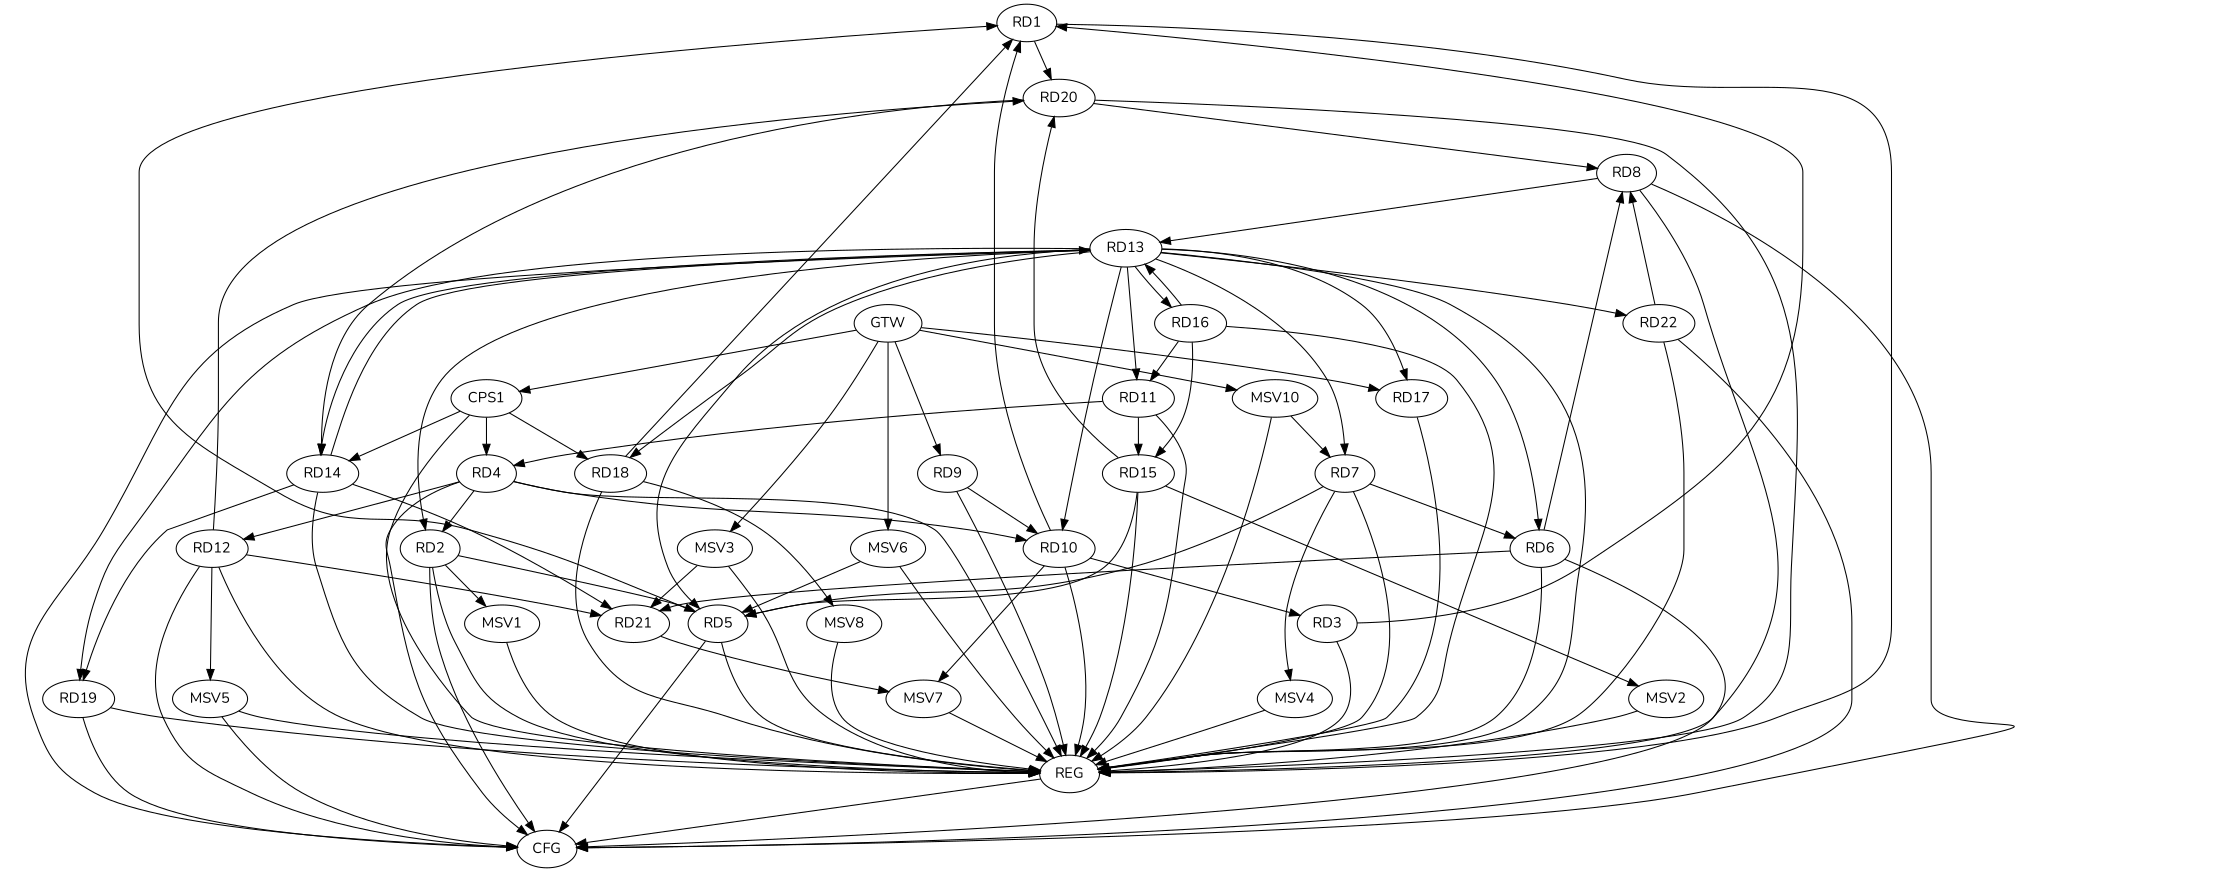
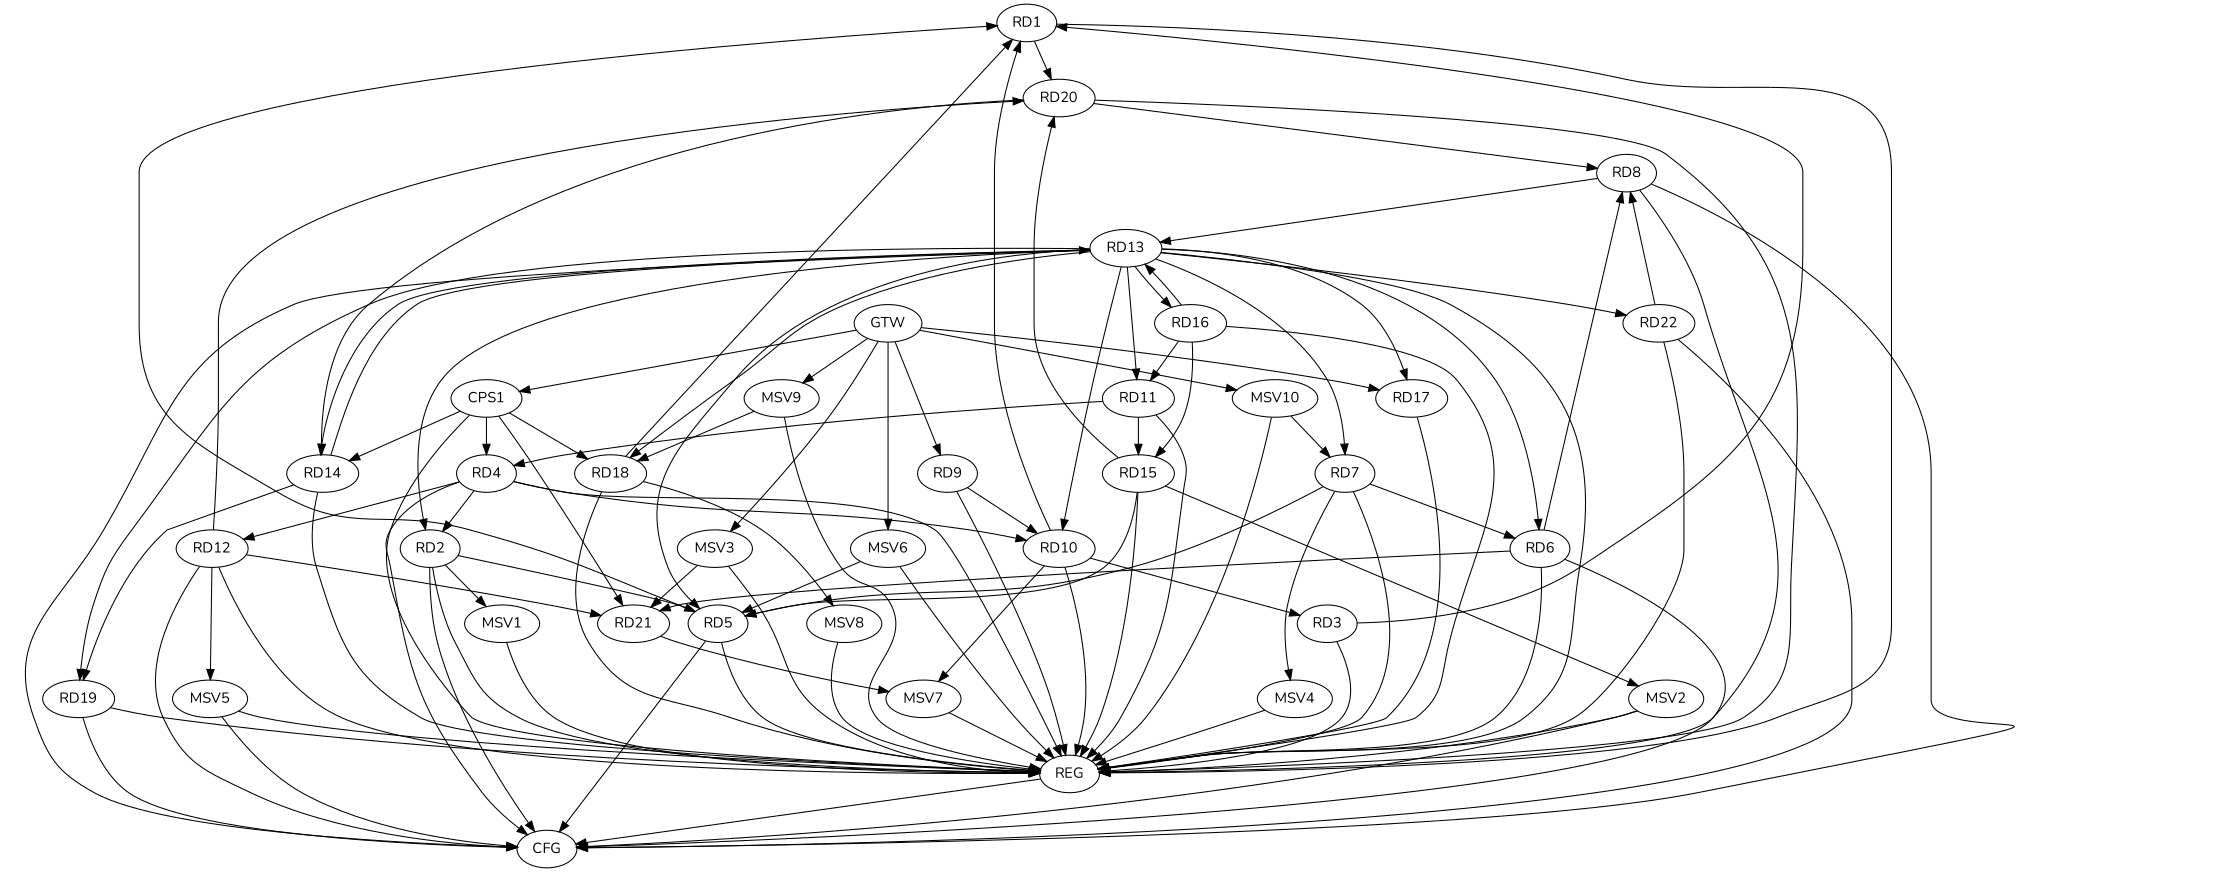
none -> (782, 398)
(506, 548) -> (560, 505)
none -> (1116, 803)
